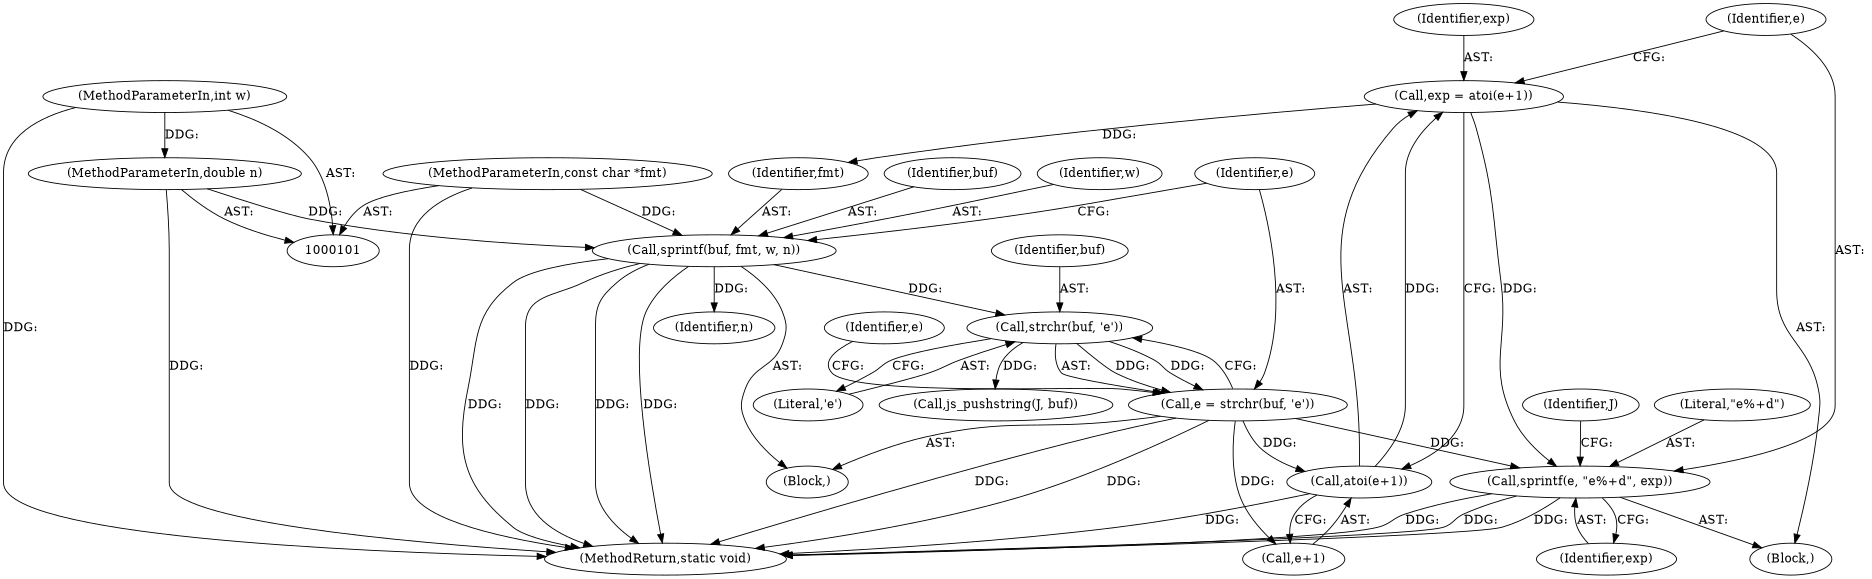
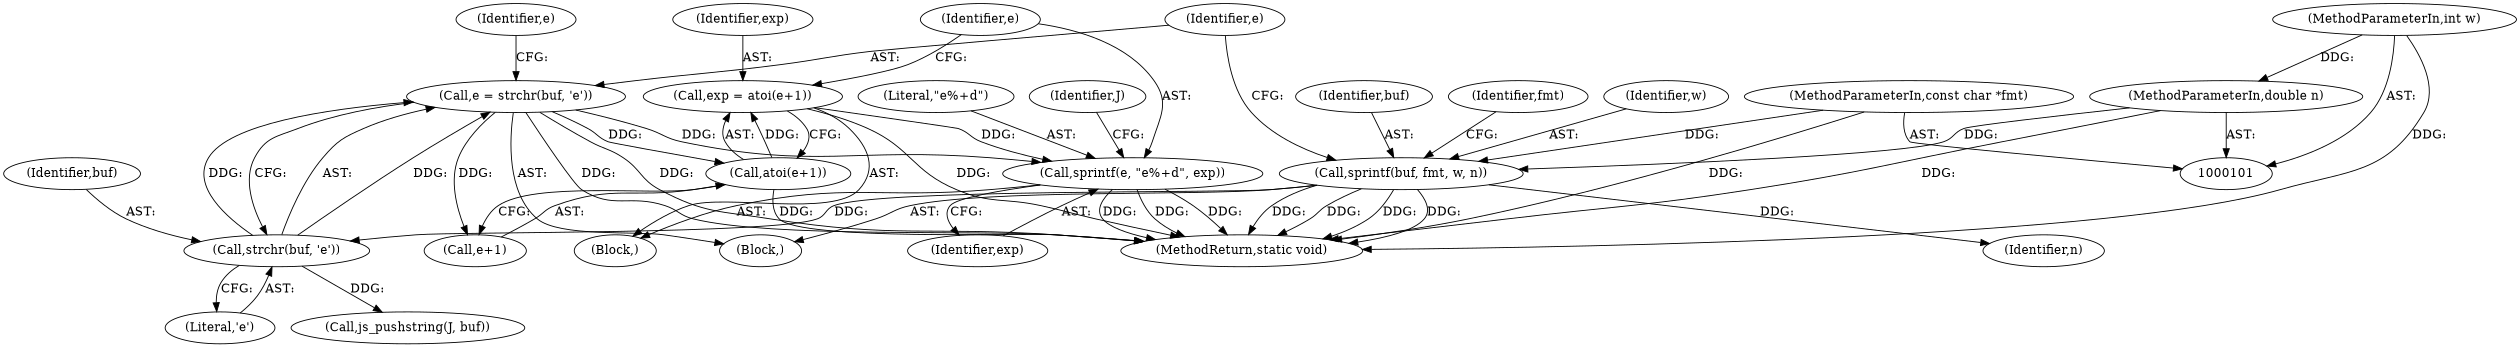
(1116, 128) -> (943, 183)
(779, 212) -> (1484, 135)
